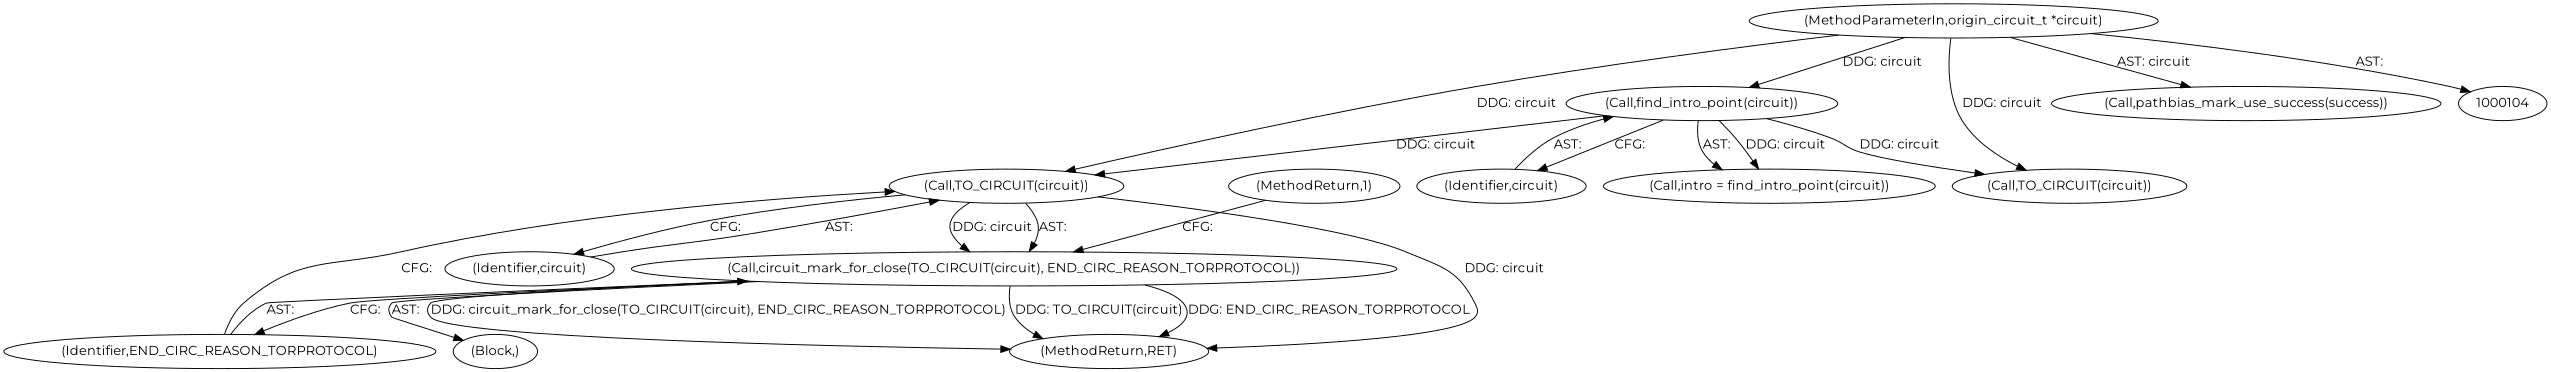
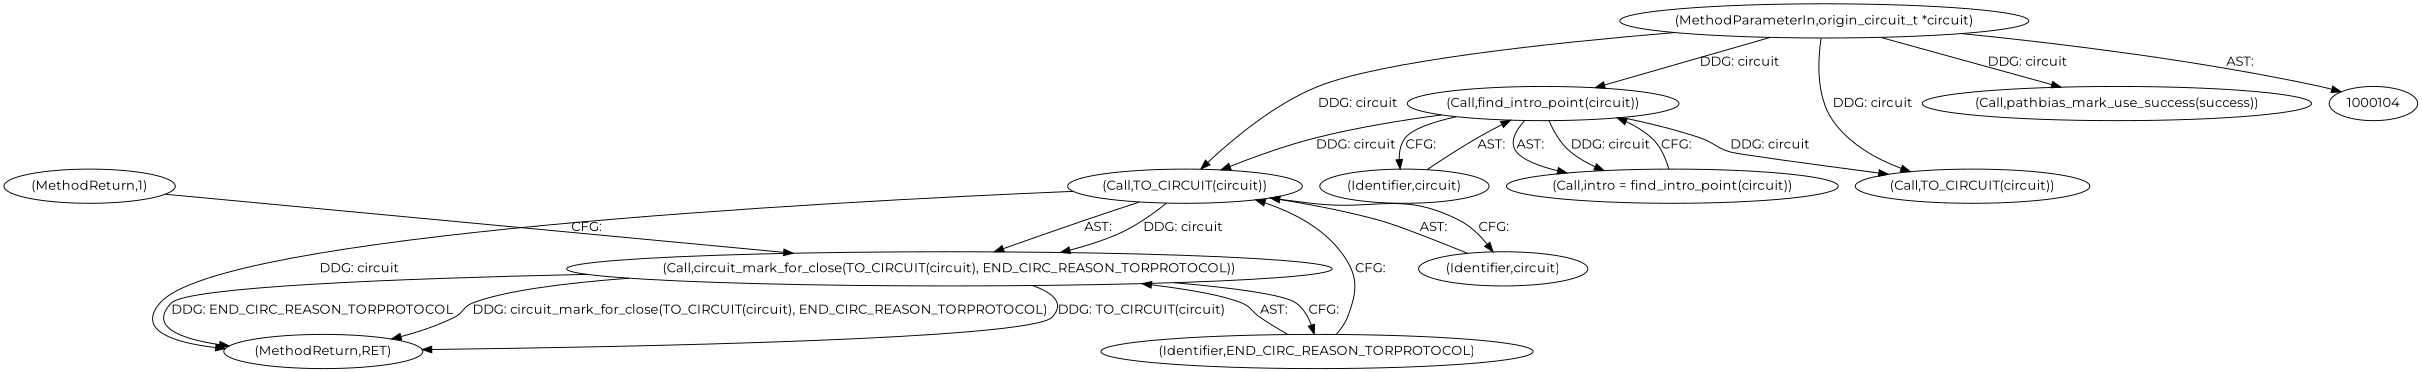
(2154, 62) -> (2028, 62)
none -> (1654, 140)
(495, 352) -> none
